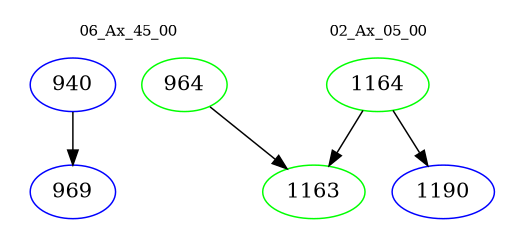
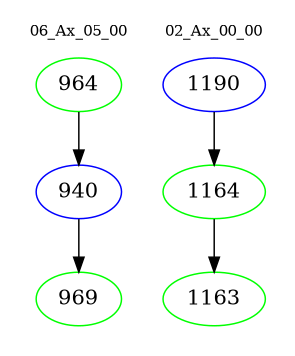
(129, 32) -> (79, 32)
(379, 32) -> (214, 32)
(230, 123) -> (79, 131)
(406, 132) -> (214, 131)
(73, 192) -> (79, 299)
